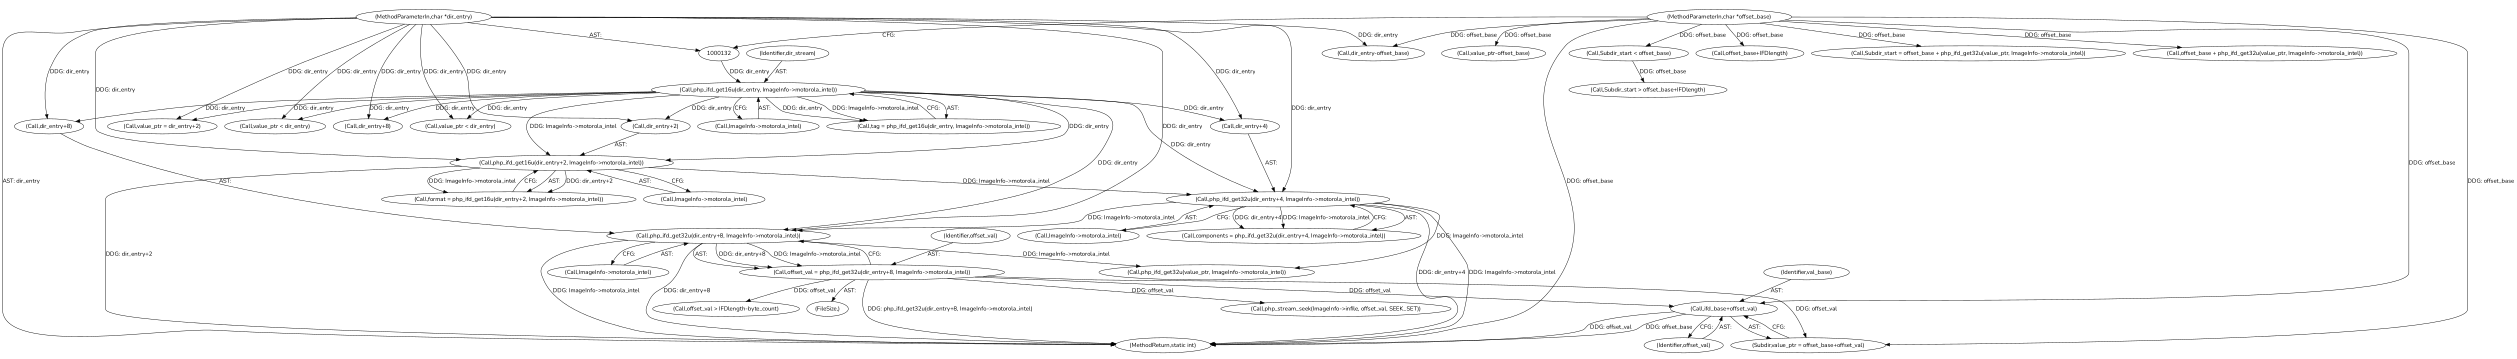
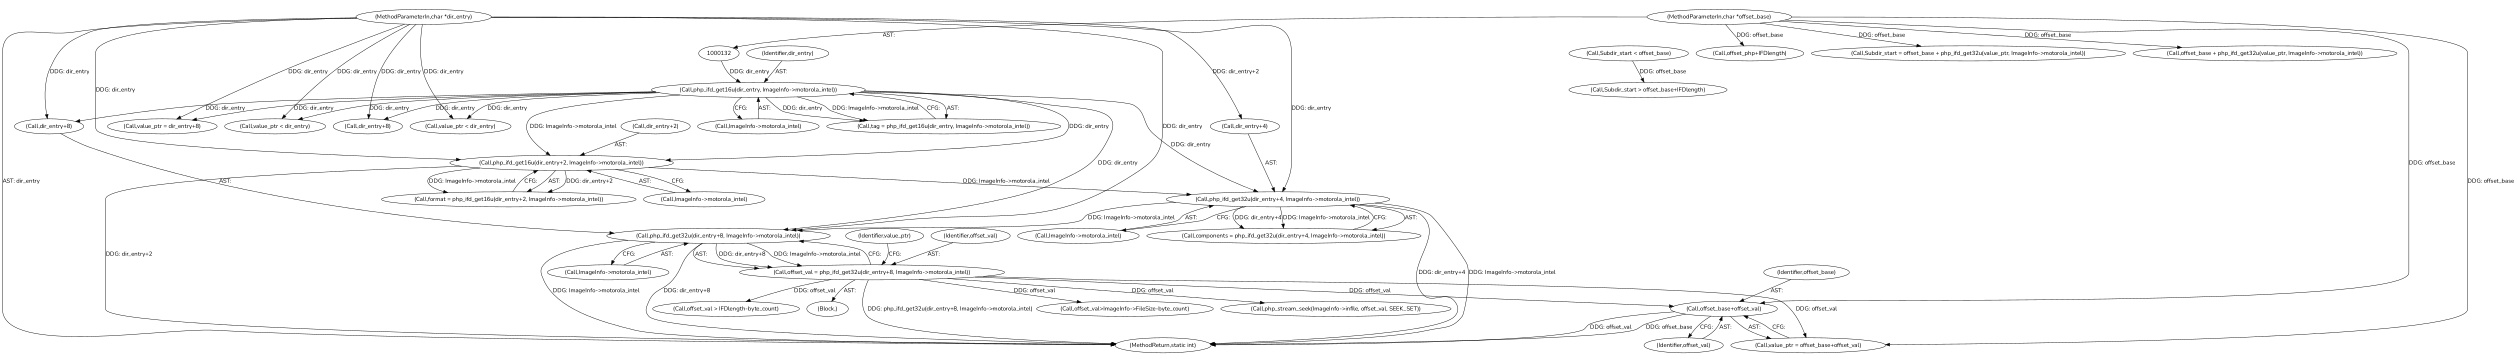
(1676, 34) -> none
(890, 35) -> (890, 35)
(582, 36) -> none
(788, 53) -> (788, 53)
(1373, 53) -> none
(1494, 53) -> none
(1750, 53) -> (1750, 53)
(1236, 72) -> (1236, 72)
(1041, 98) -> none
(693, 105) -> none
(502, 116) -> none
(162, 126) -> (162, 126)
none -> (885, 236)
(1562, 271) -> none
(1207, 272) -> none
(1807, 272) -> (1807, 272)
(828, 309) -> (828, 309)
none -> (1125, 309)
(1724, 309) -> (1724, 309)
(1808, 345) -> (1808, 345)
